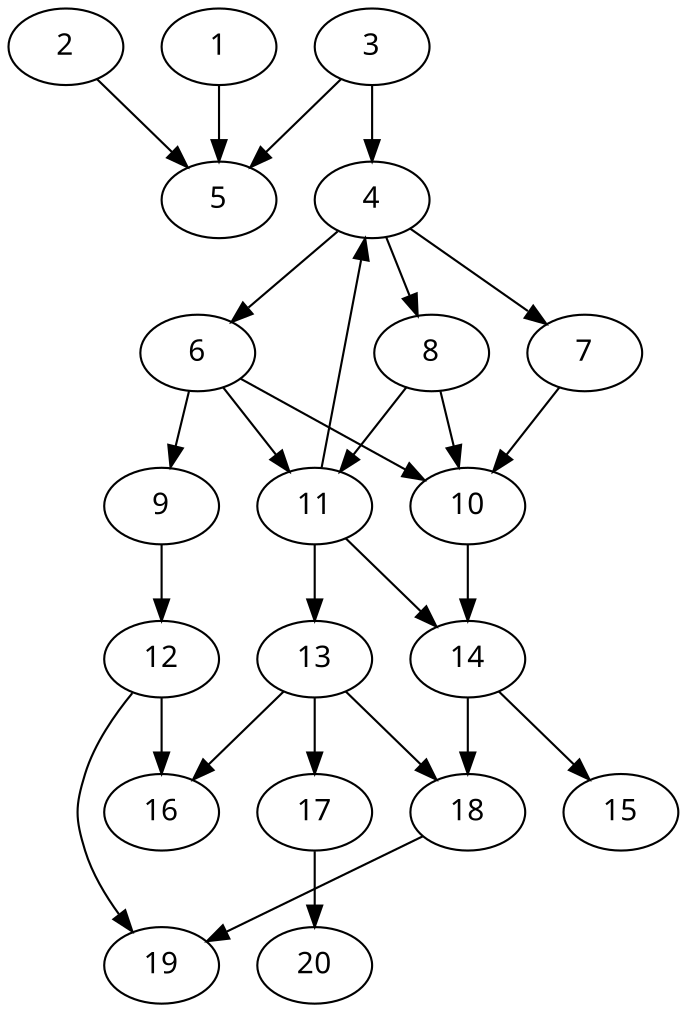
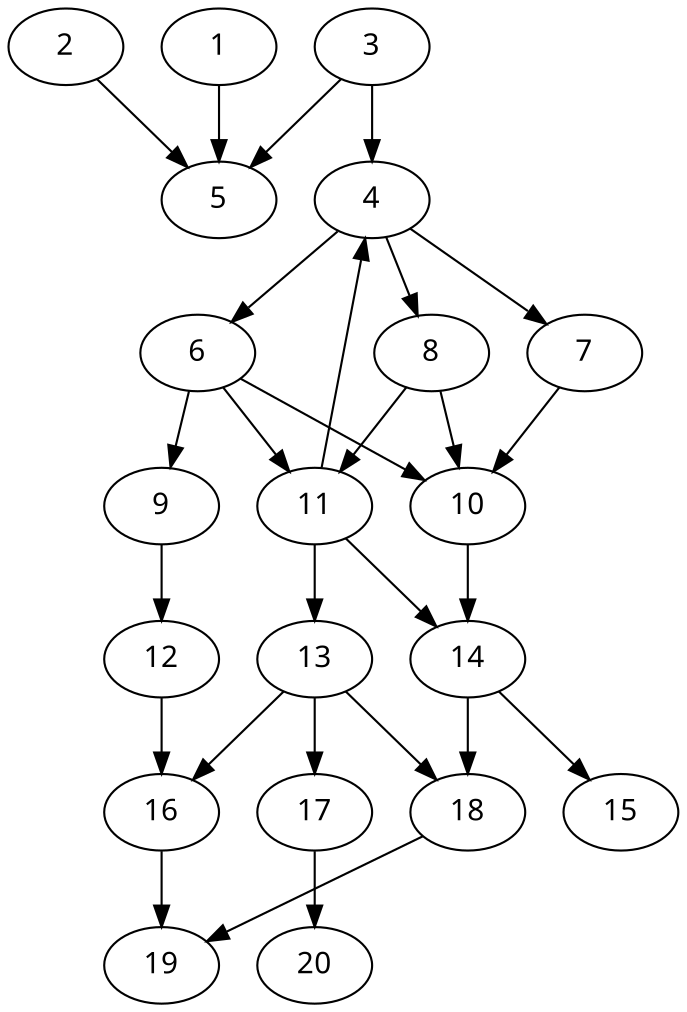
(78, 801) -> (162, 878)
